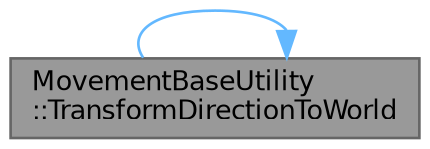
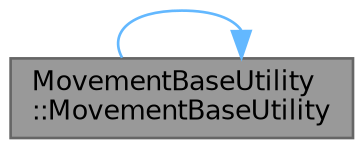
(215, 98) -> (182, 98)
